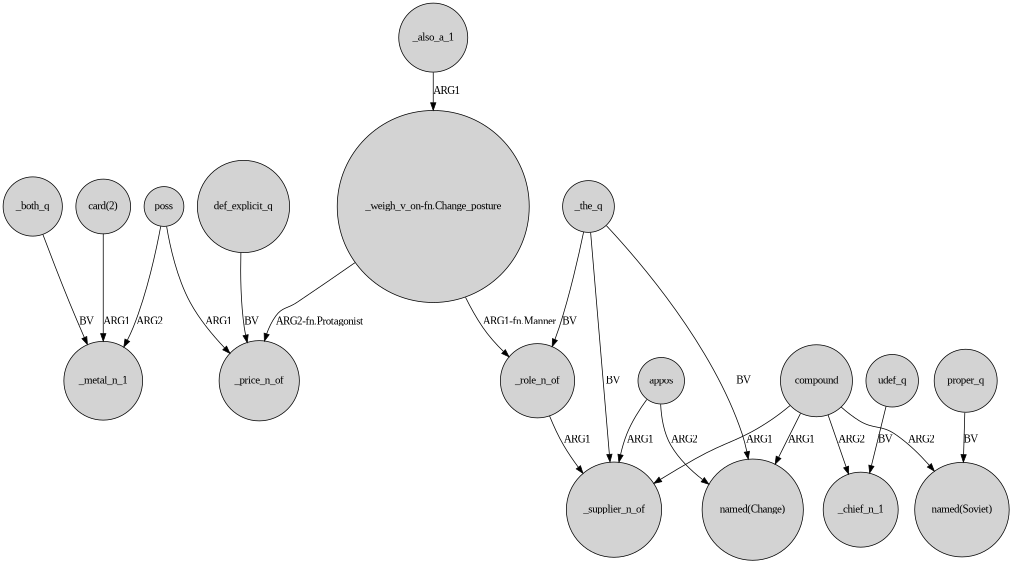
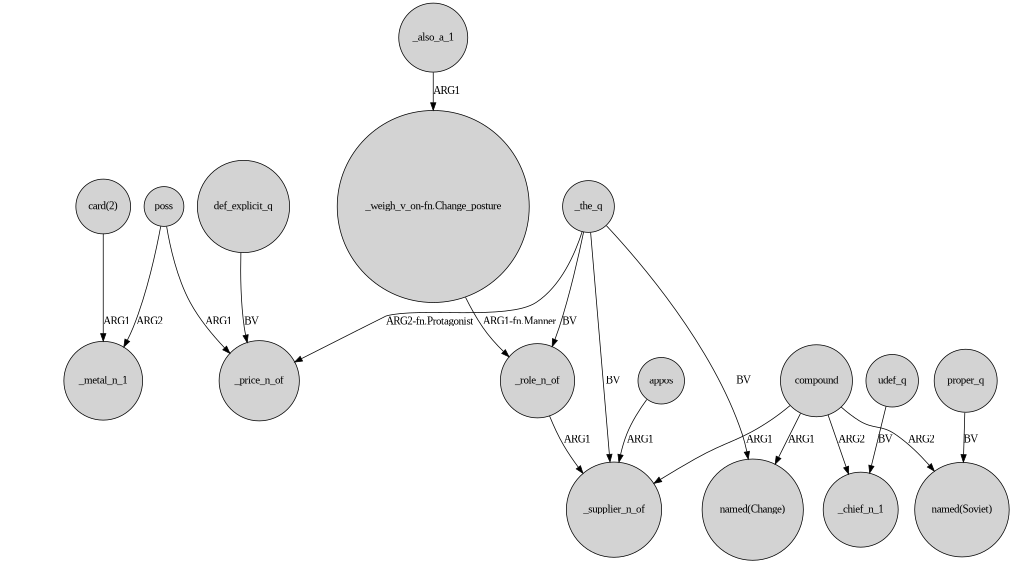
(33, 206) -> none
(307, 296) -> (457, 313)
(672, 447) -> none
